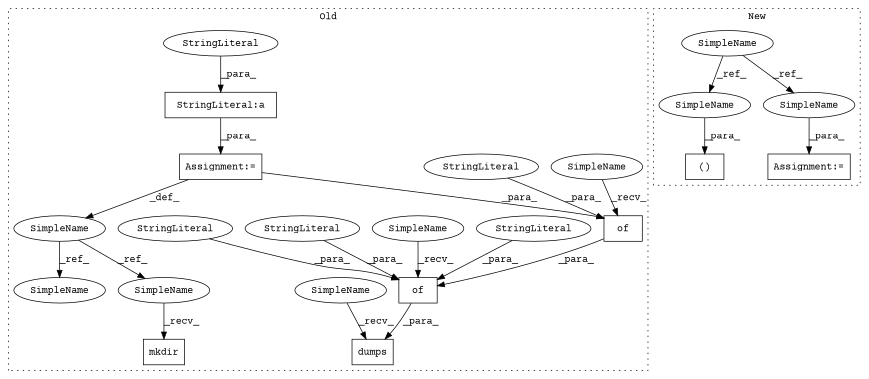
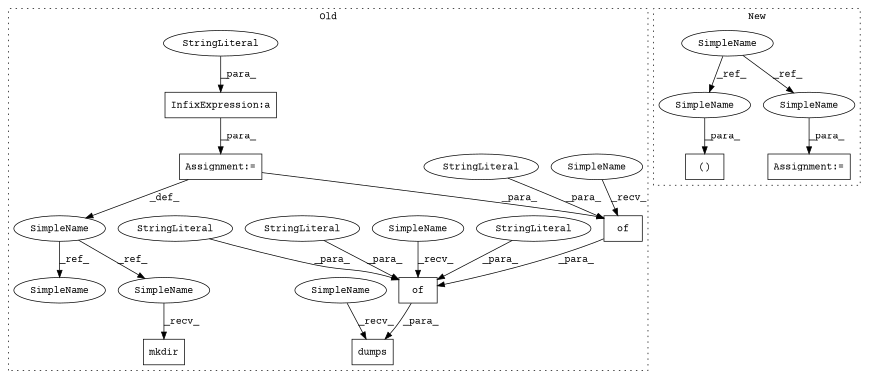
(221, 105) -> (221, 105)
